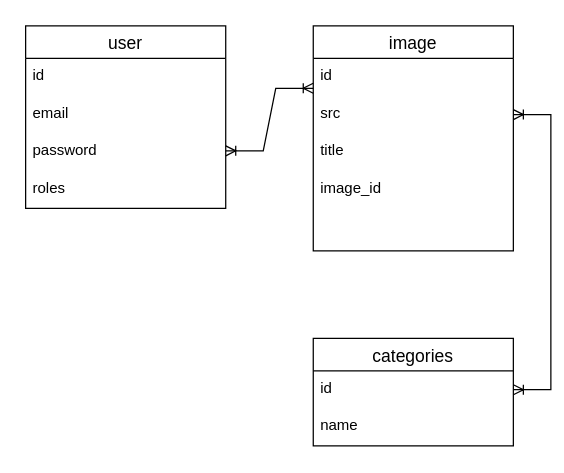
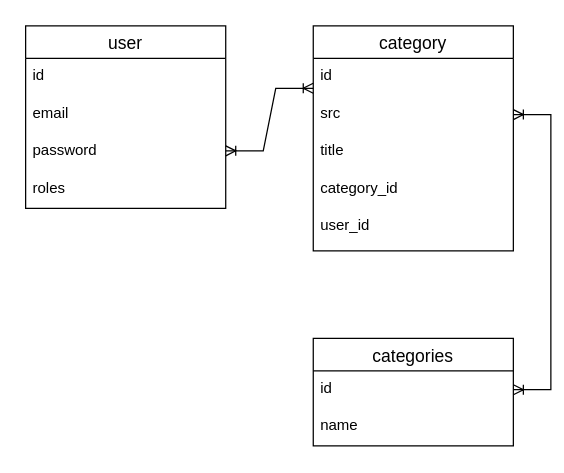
(413, 43) -> (413, 43)
(350, 188) -> (364, 188)
none -> (413, 227)
